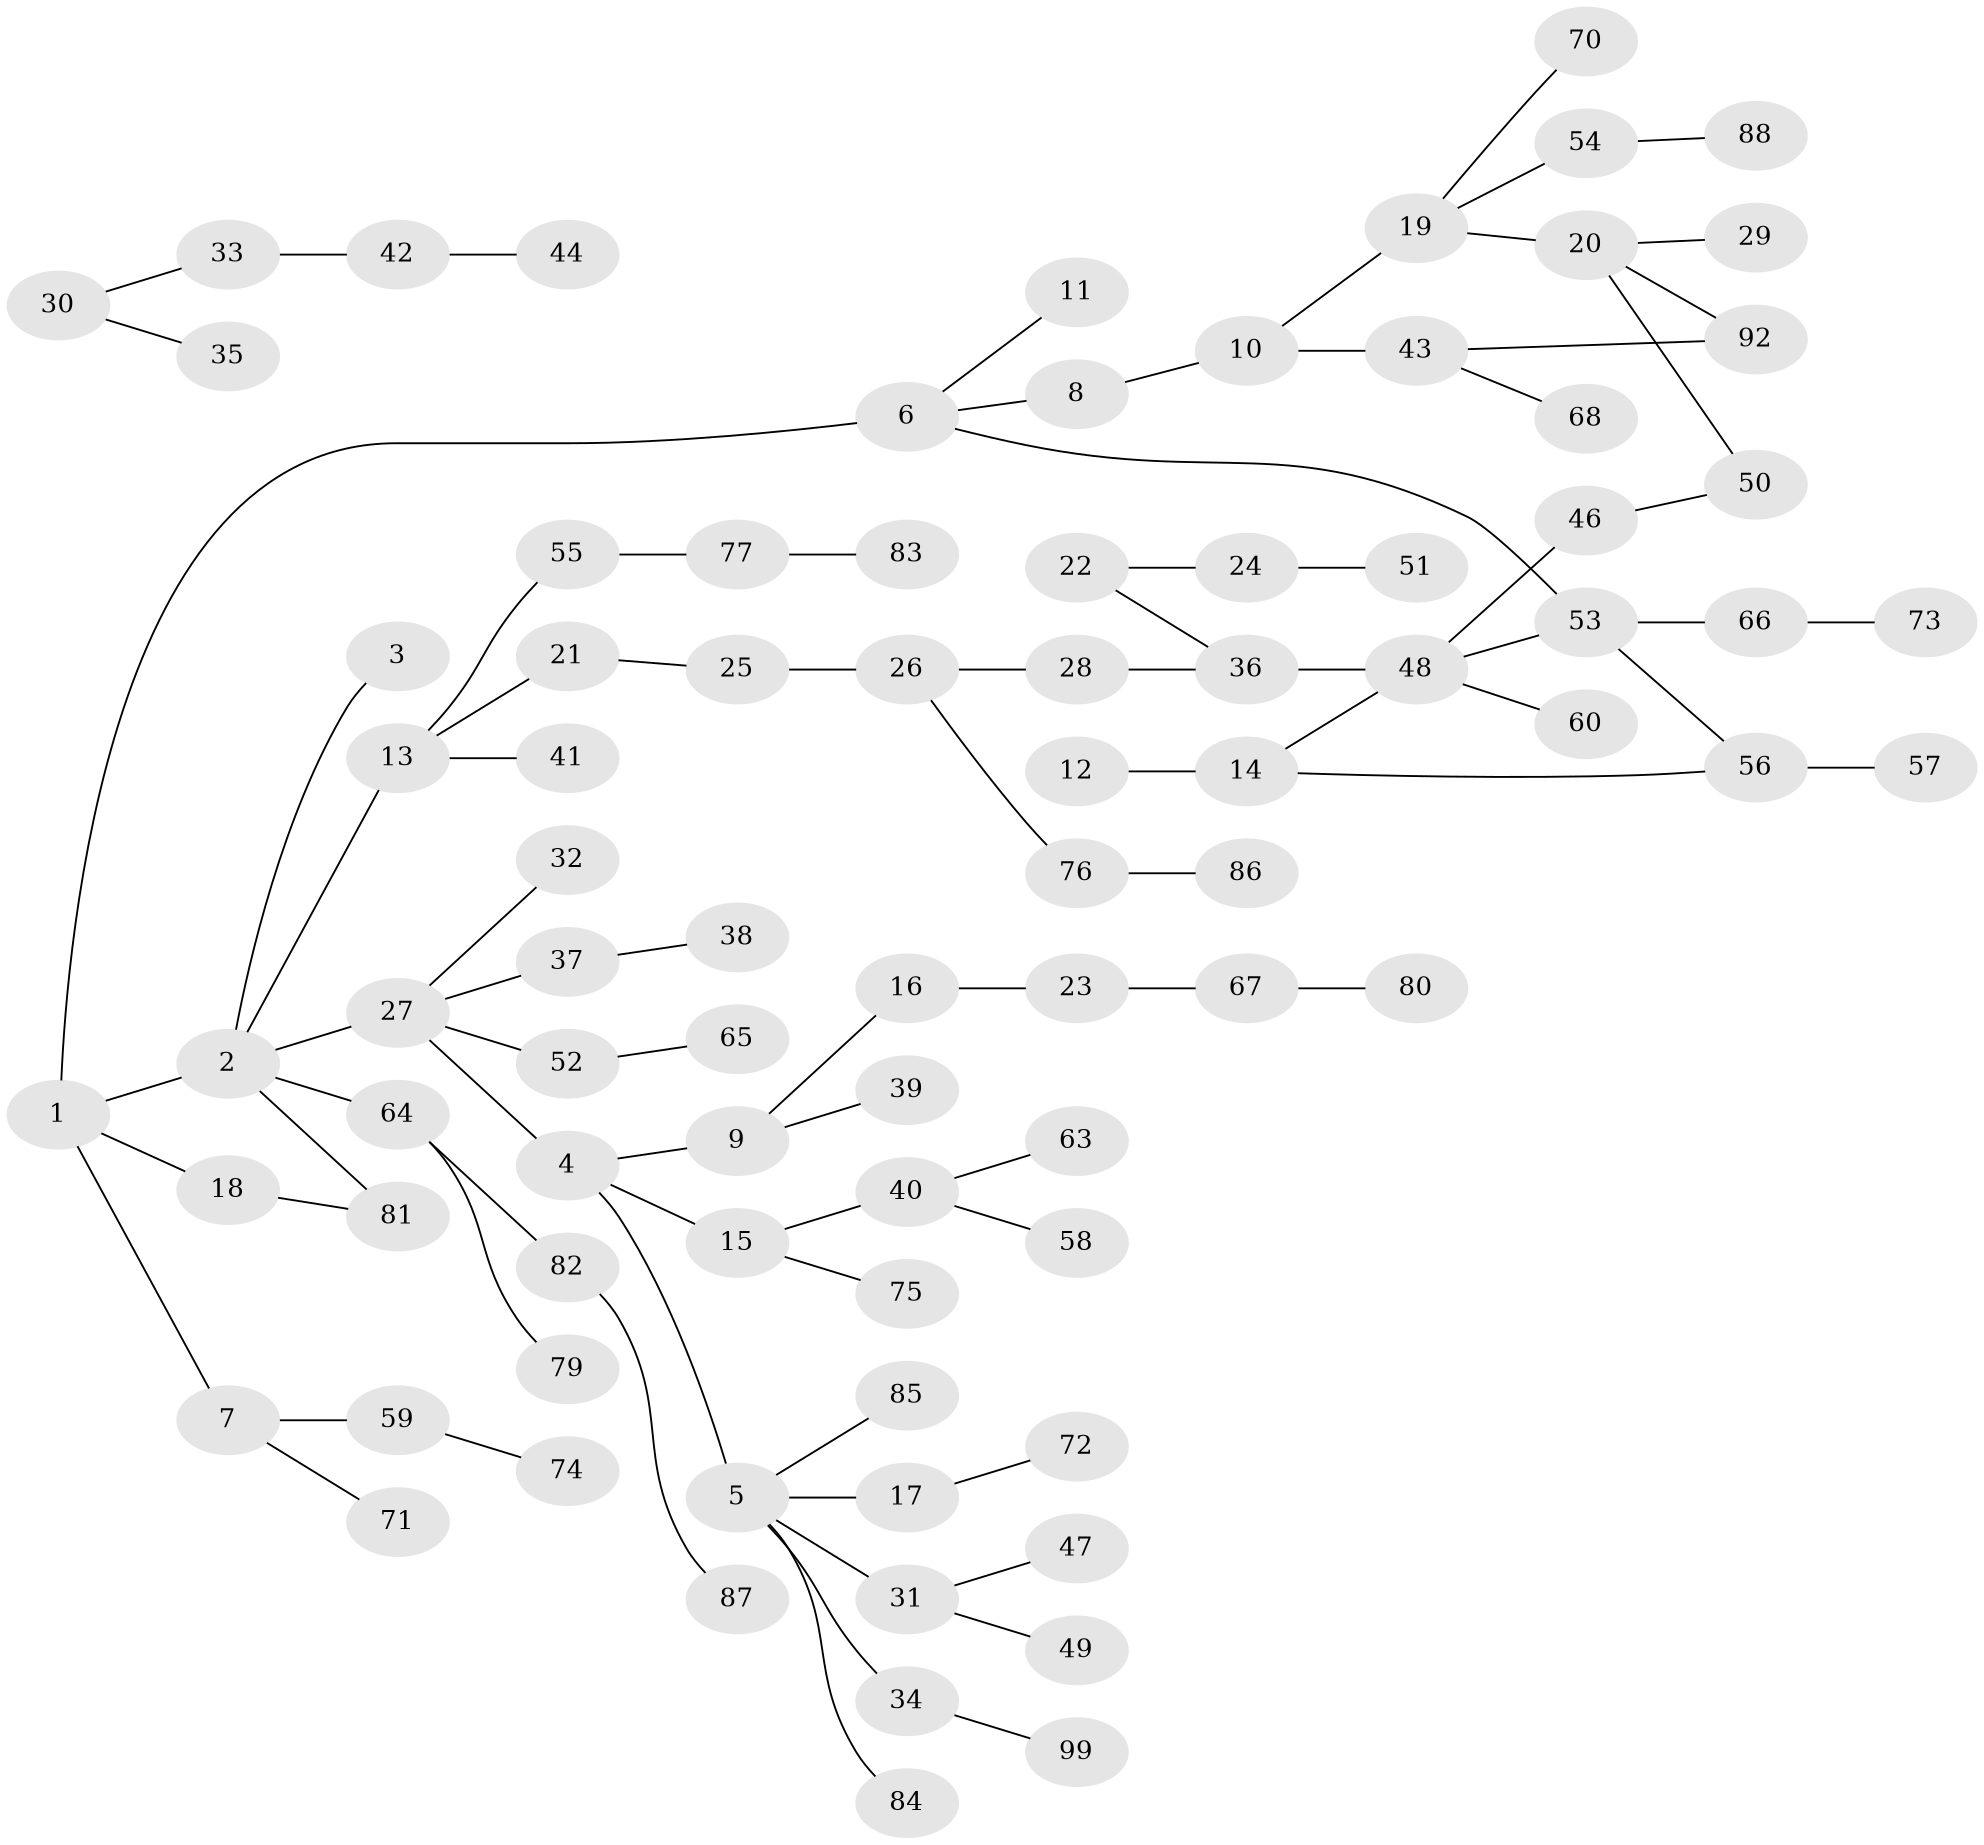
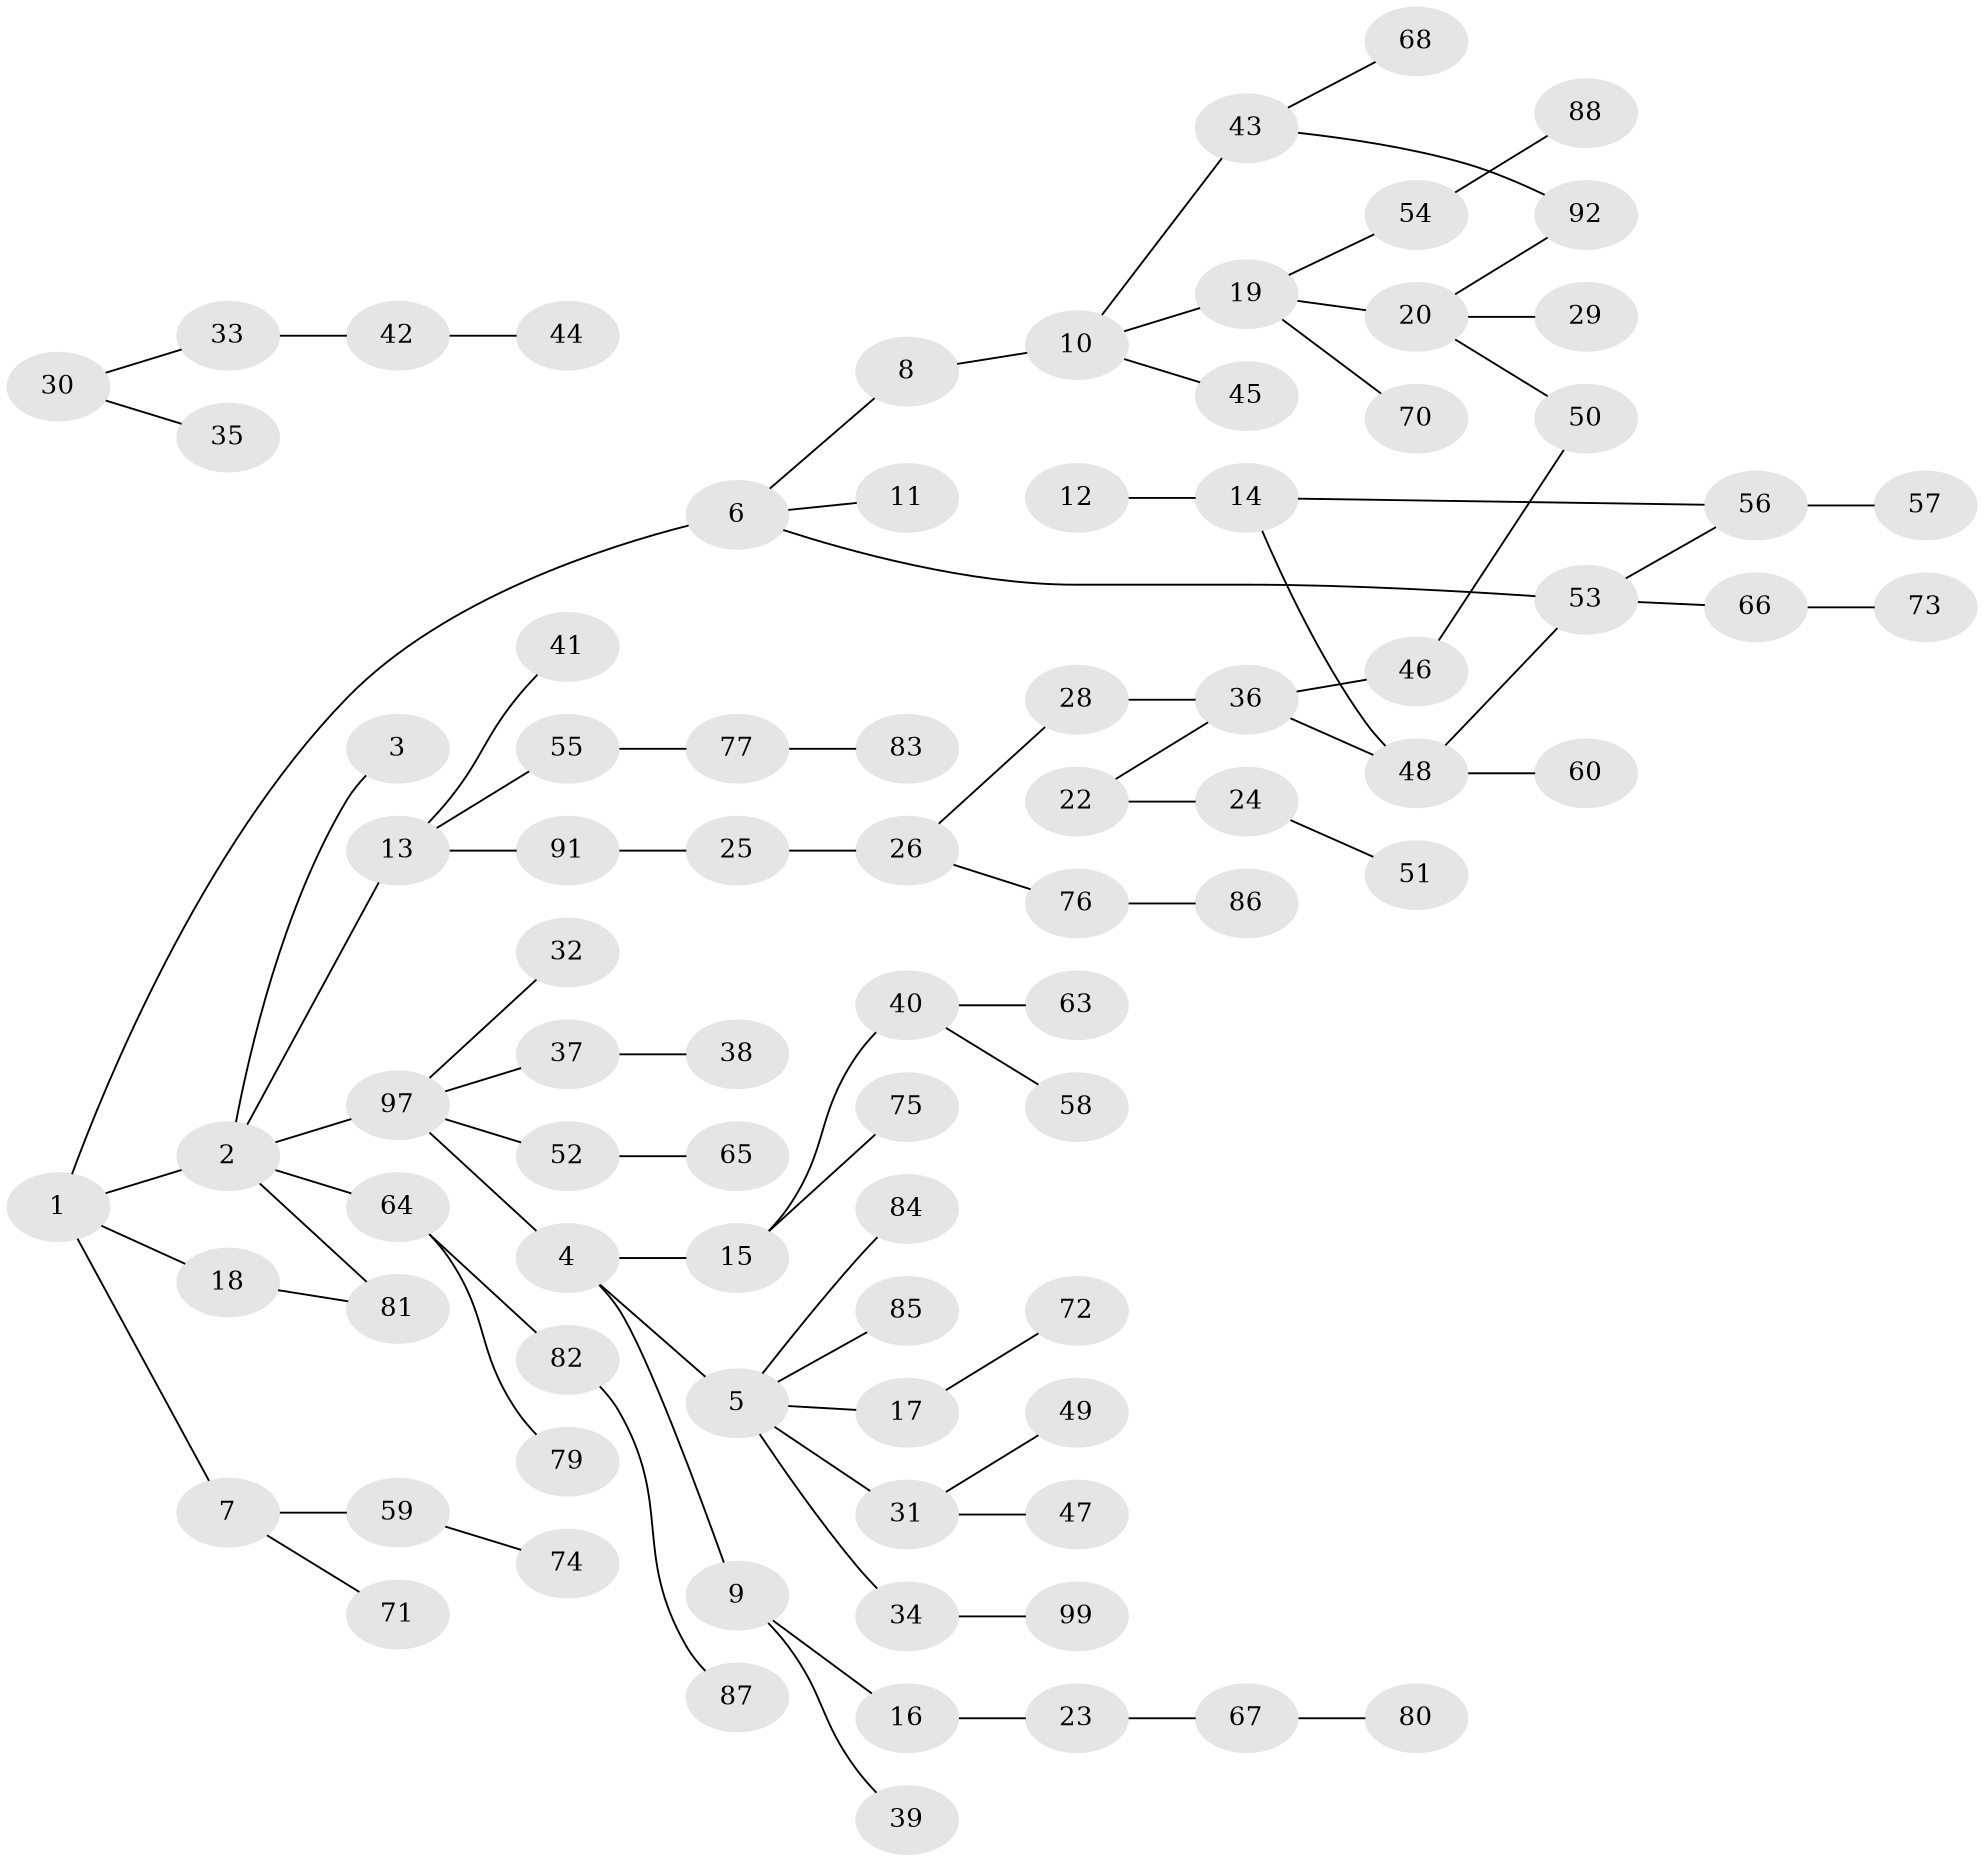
none -> (1247, 396)
(1502, 595) -> (1328, 686)
(568, 656) -> (568, 851)
(398, 1013) -> (398, 1105)
